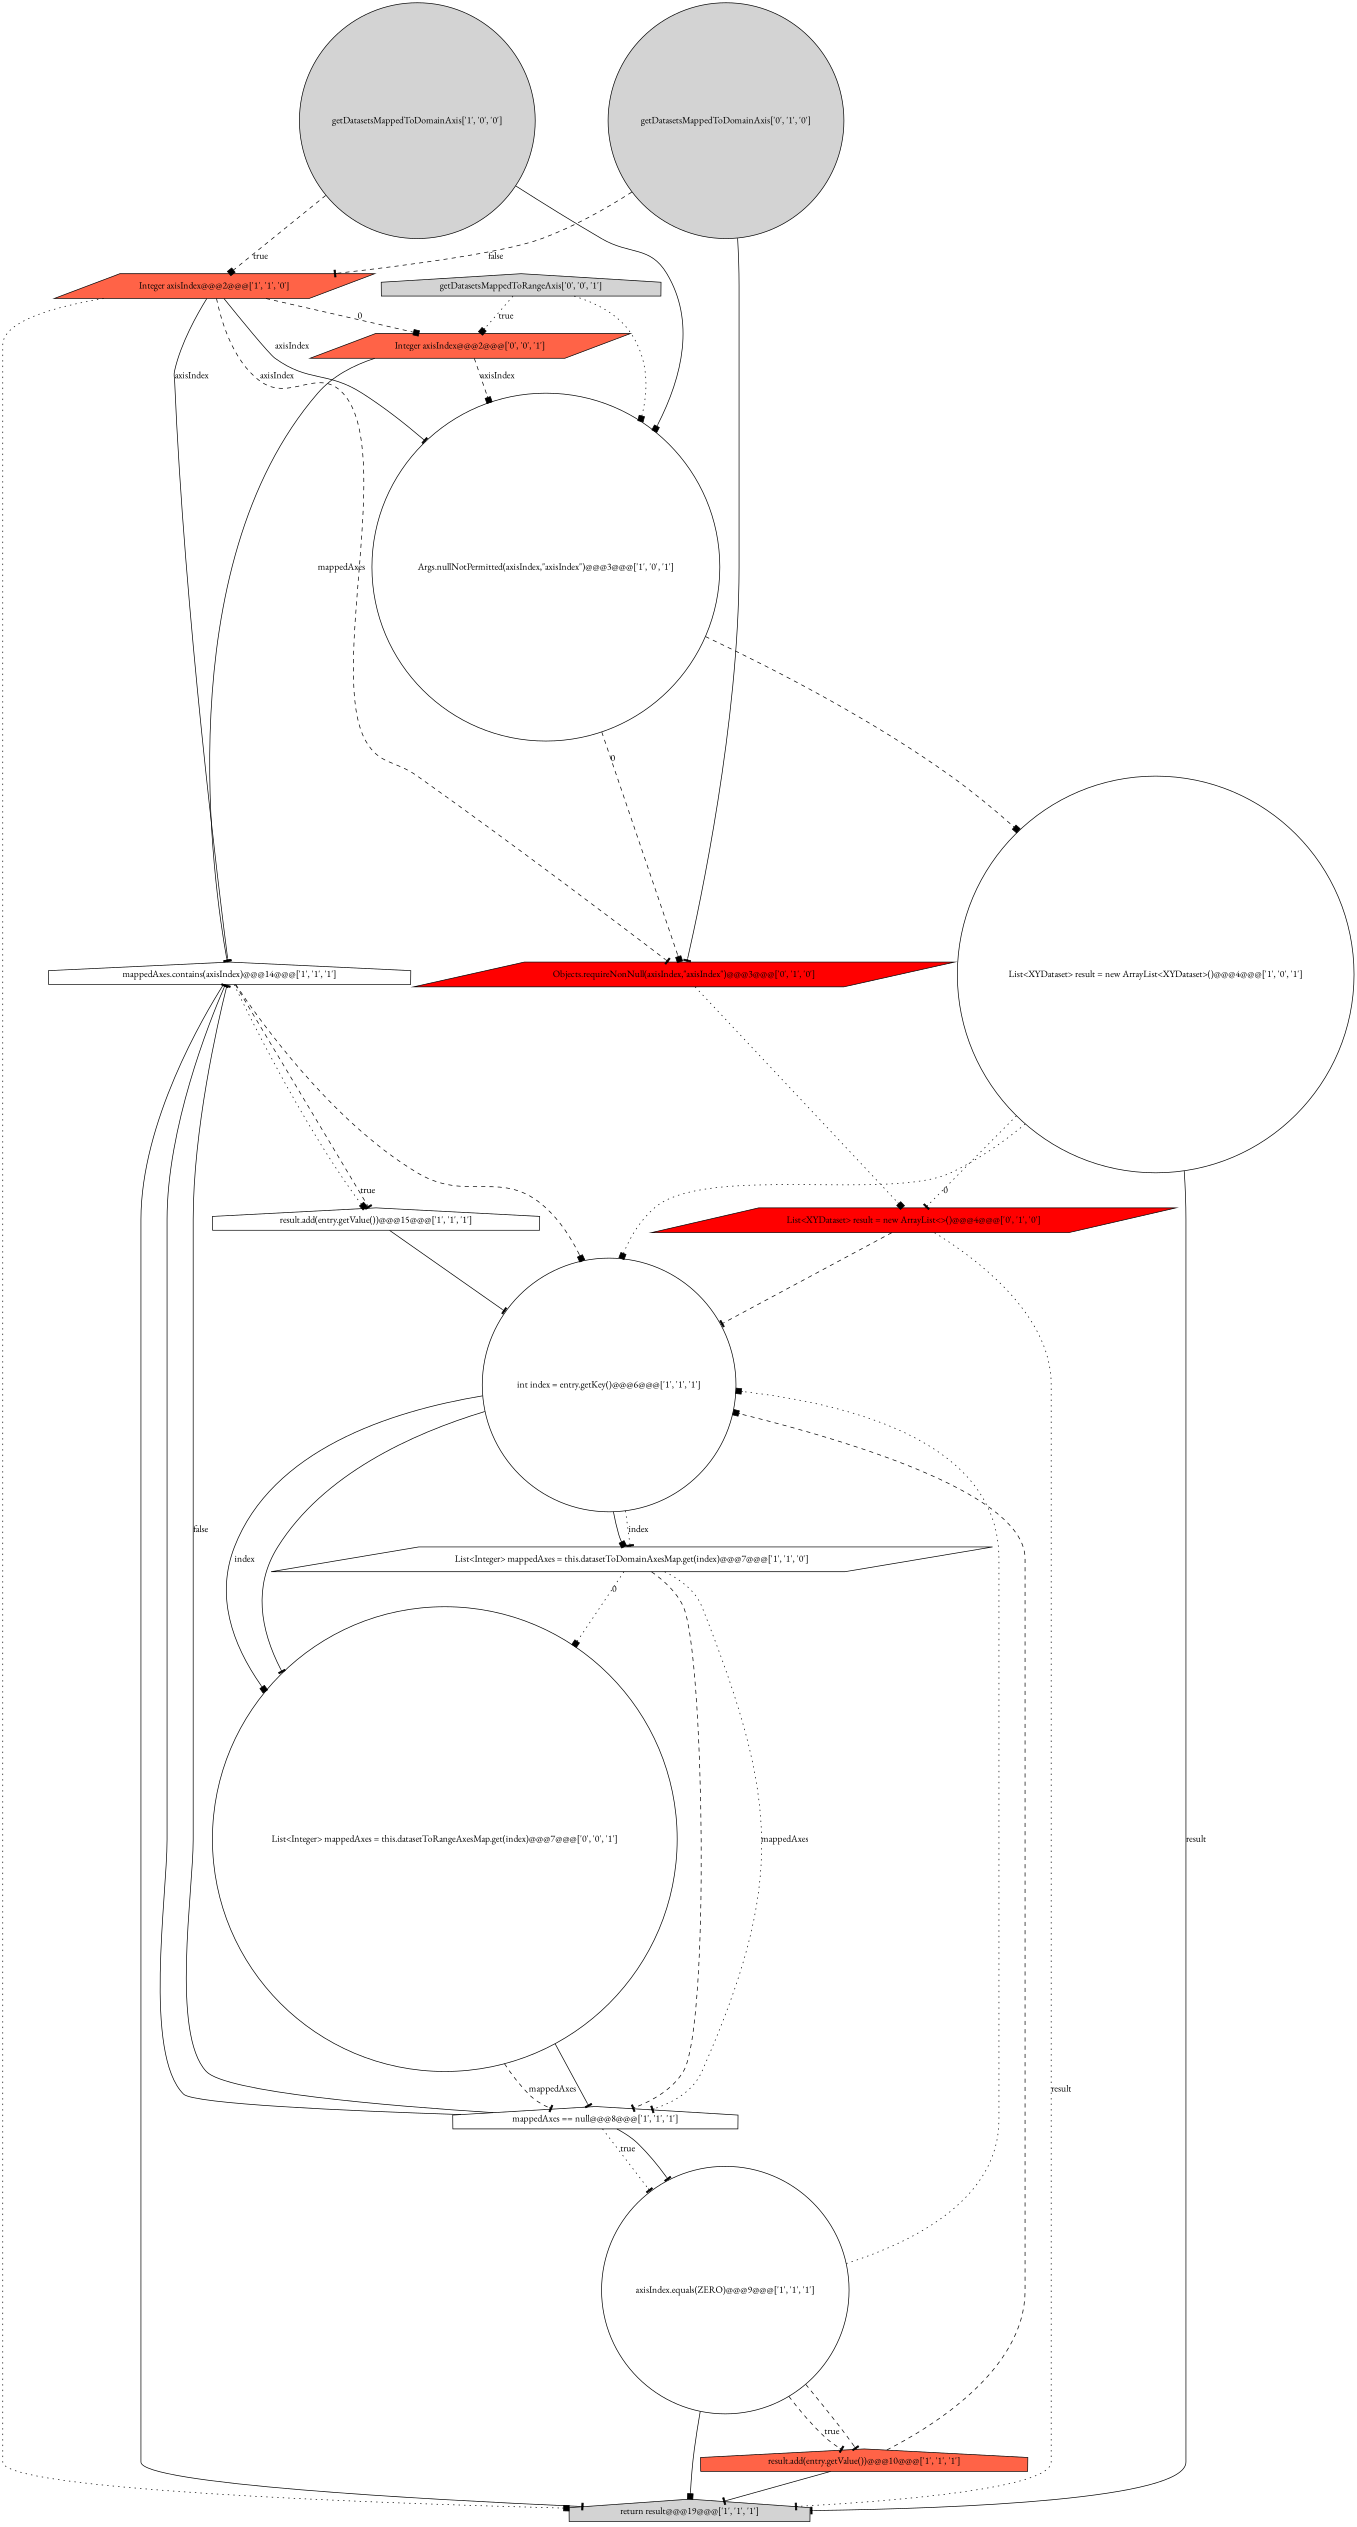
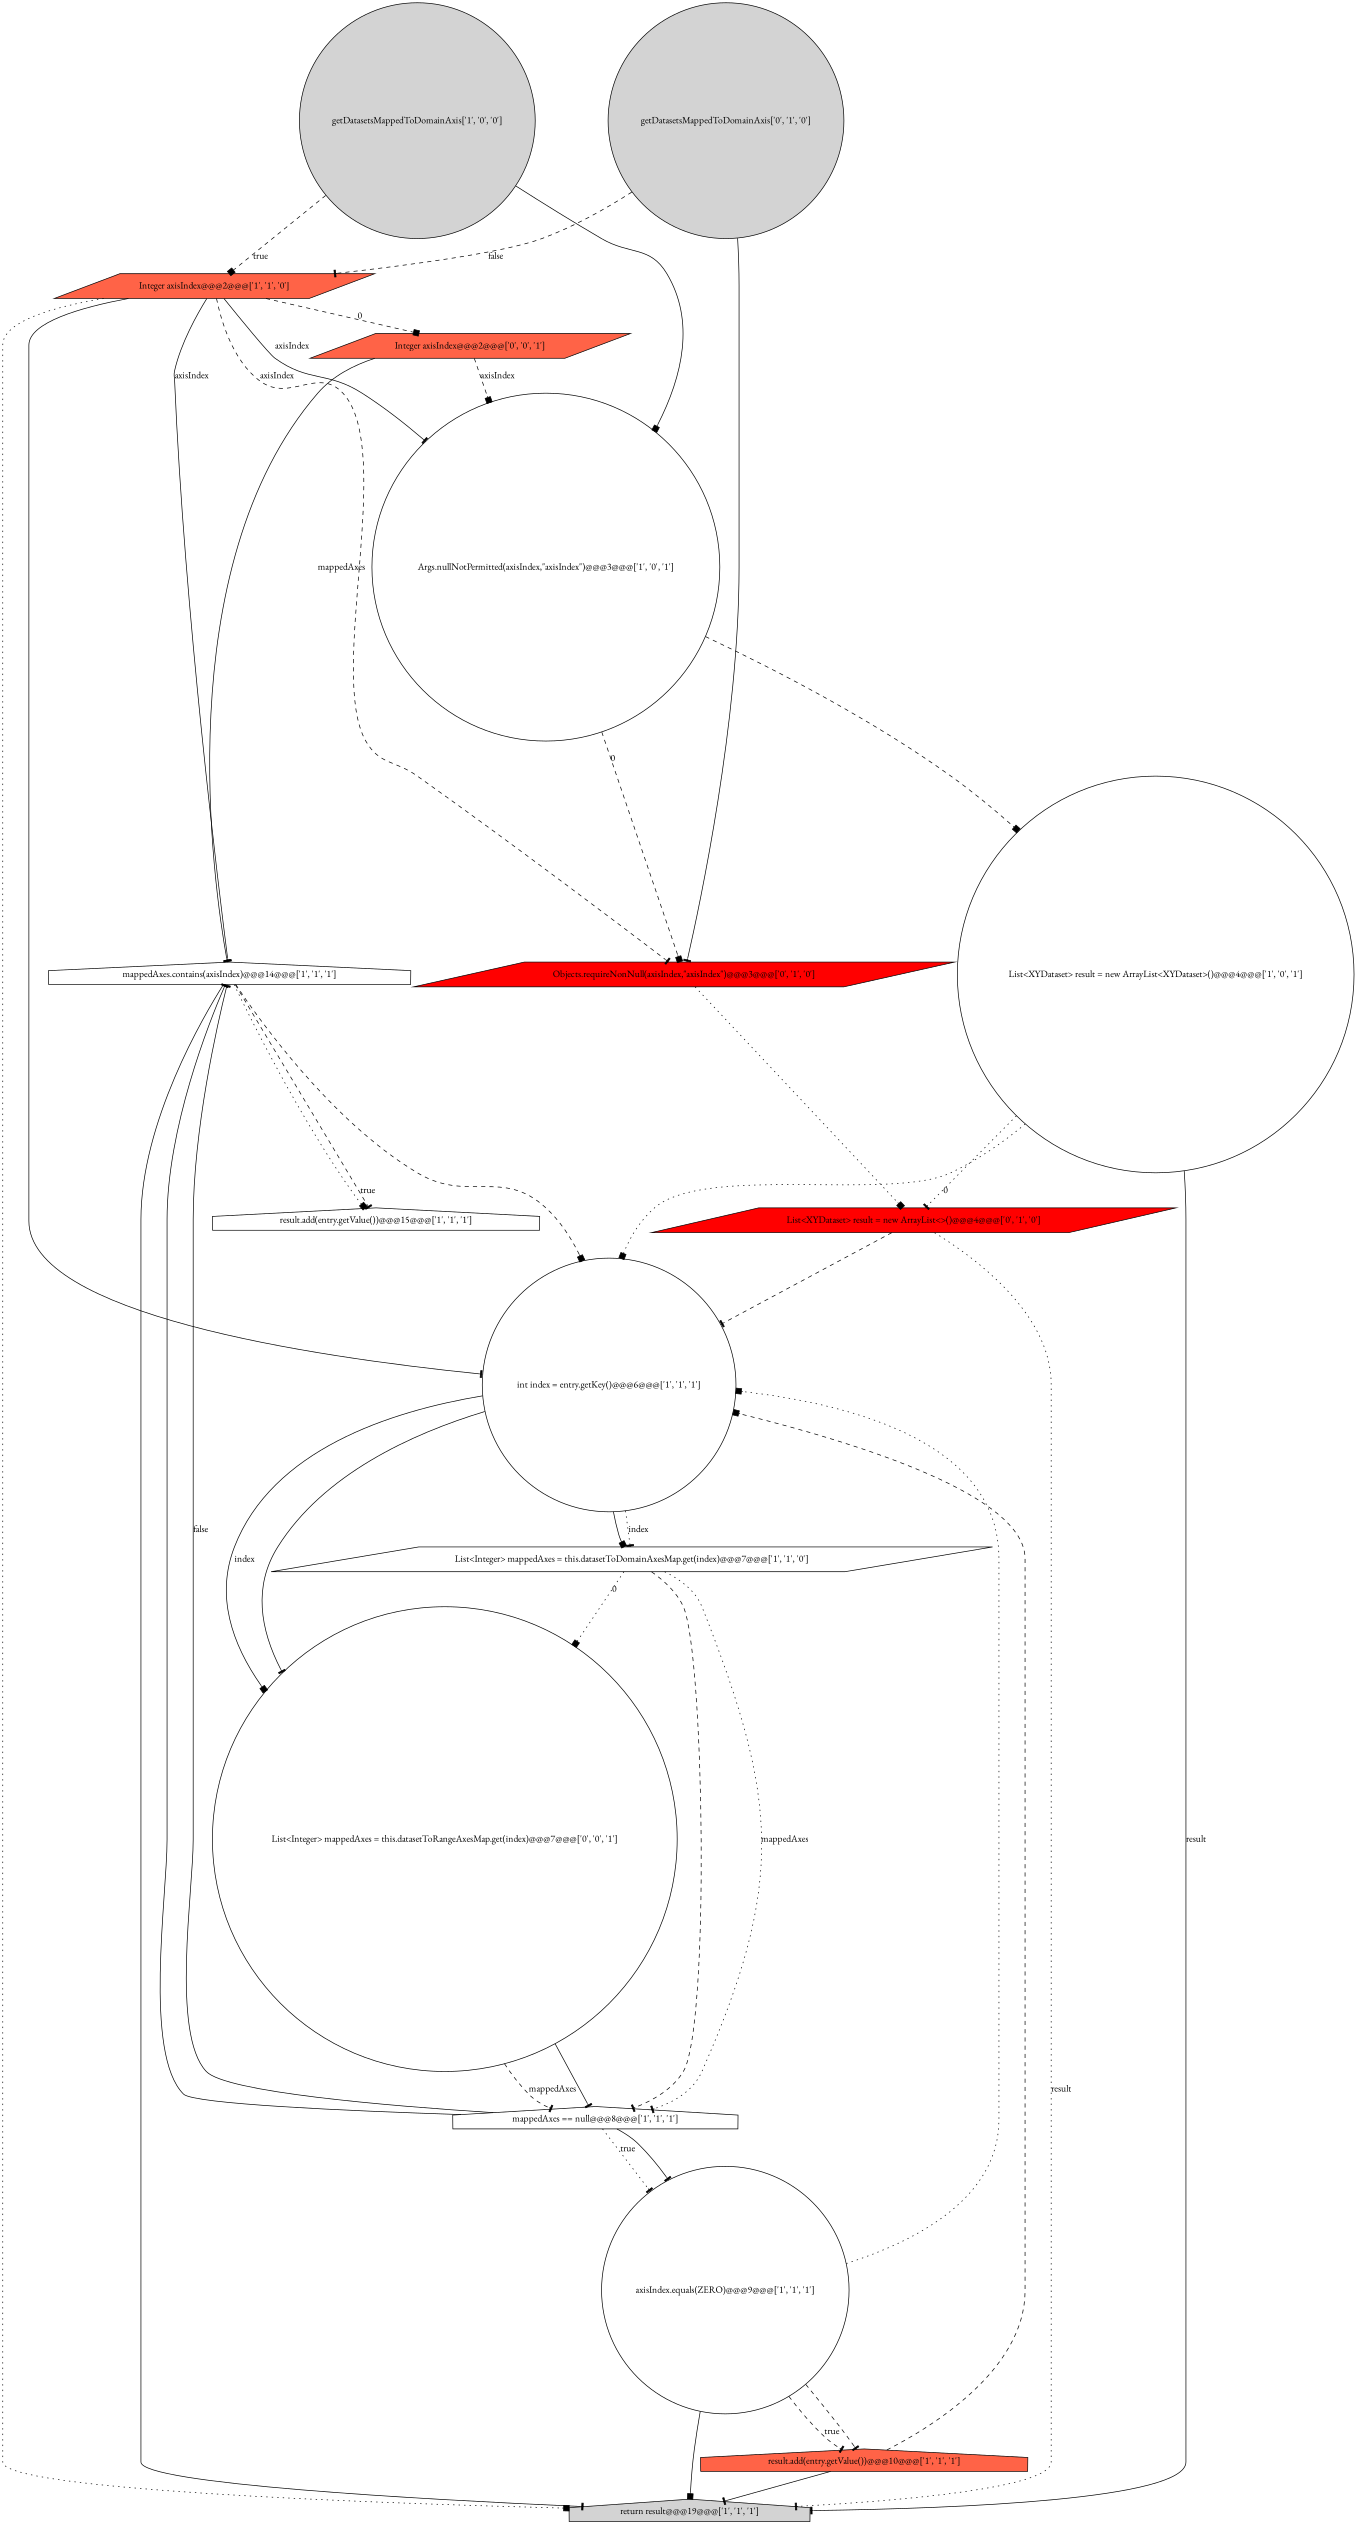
(521, 286) -> none
(446, 1270) -> (29, 973)
